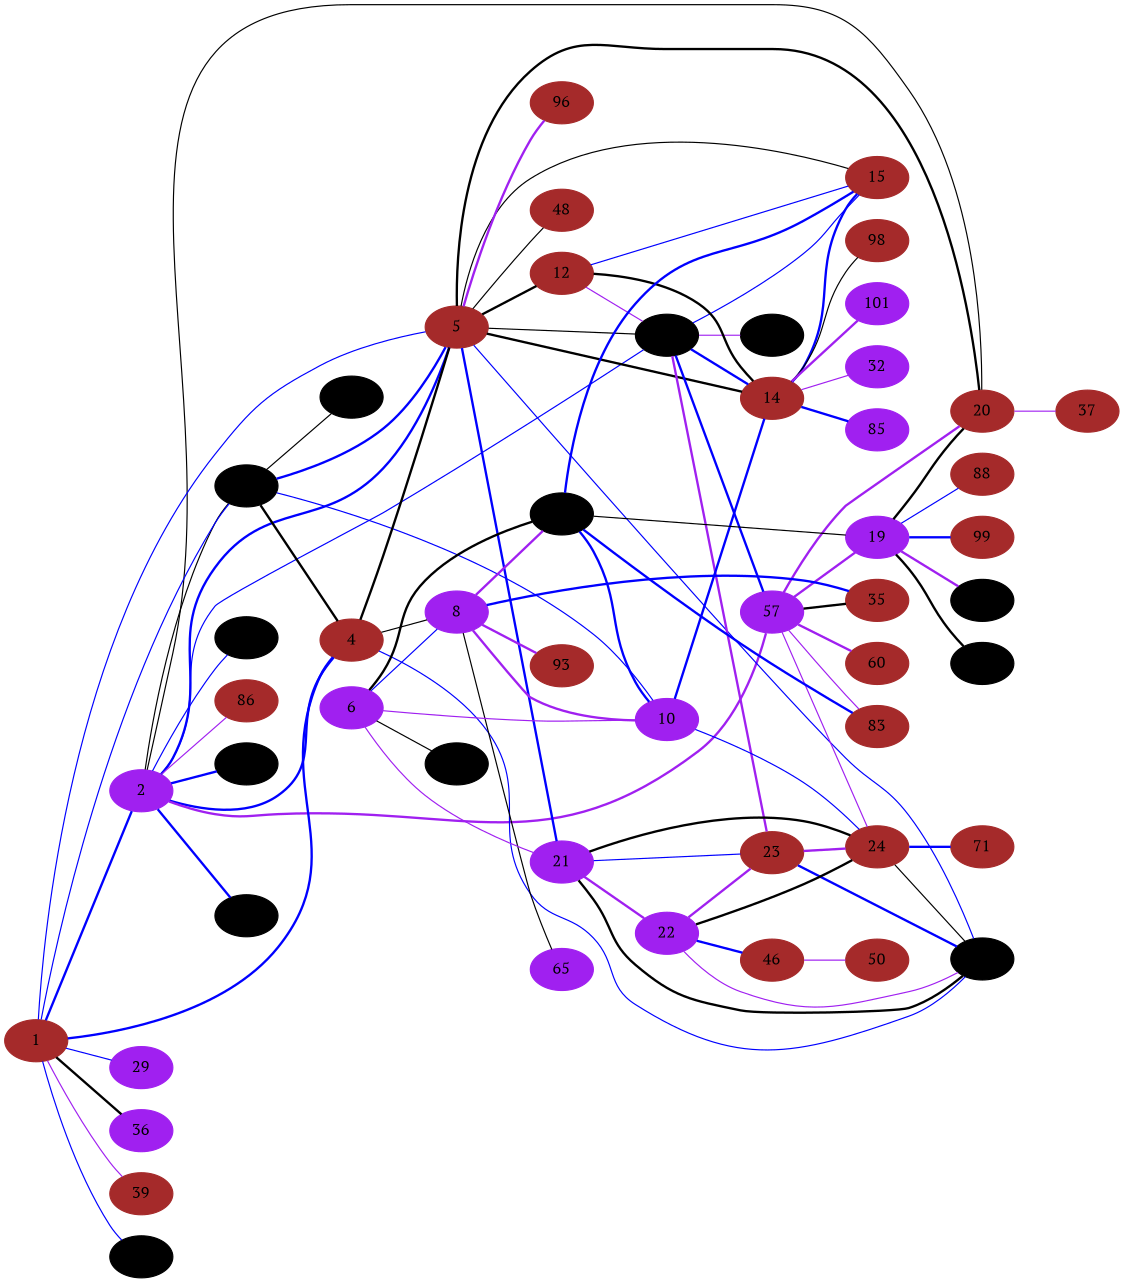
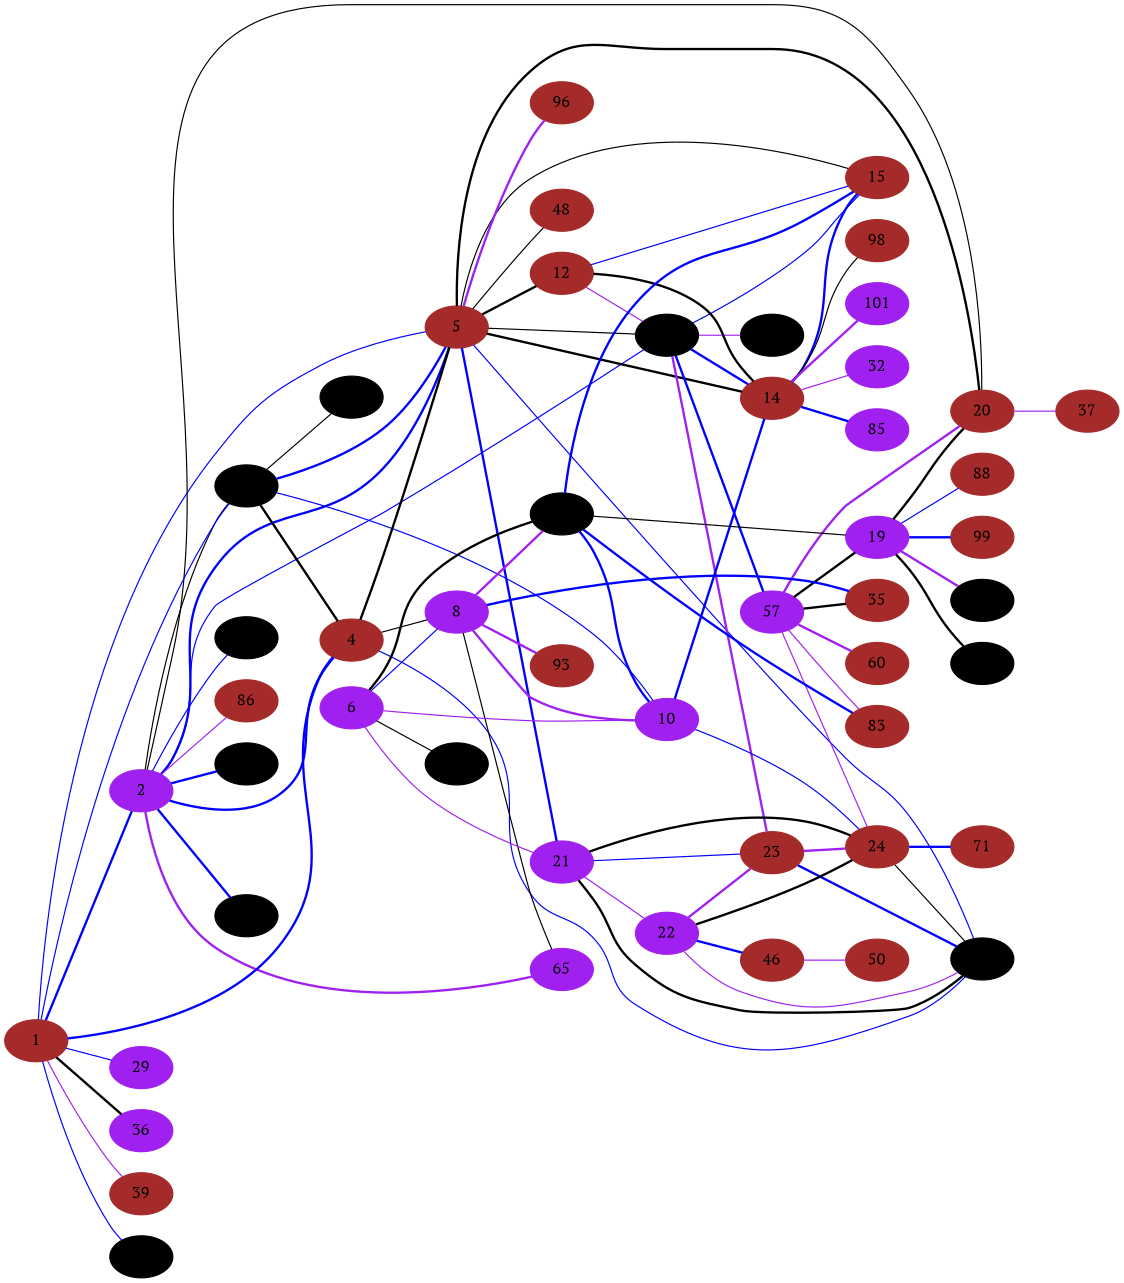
(825, 575) -> (825, 575)
(493, 822) -> (293, 981)
(614, 898) -> (614, 898)
